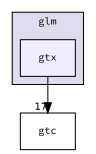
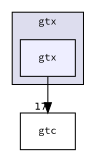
(48, 22) -> (48, 22)
